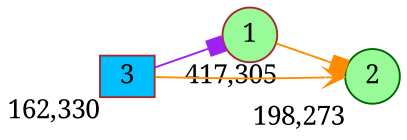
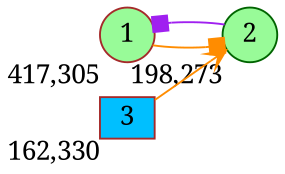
(180, 59) -> (198, 22)
